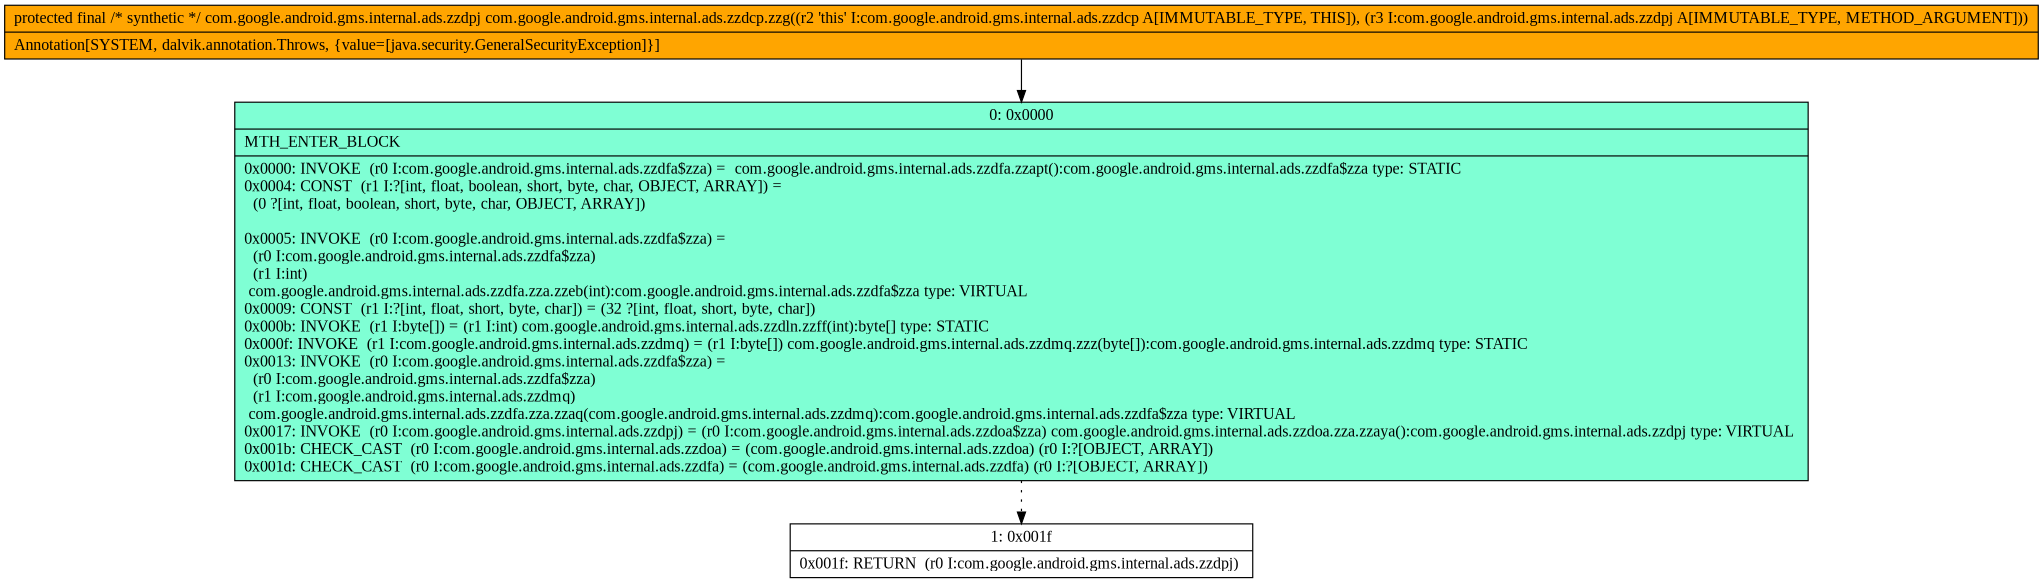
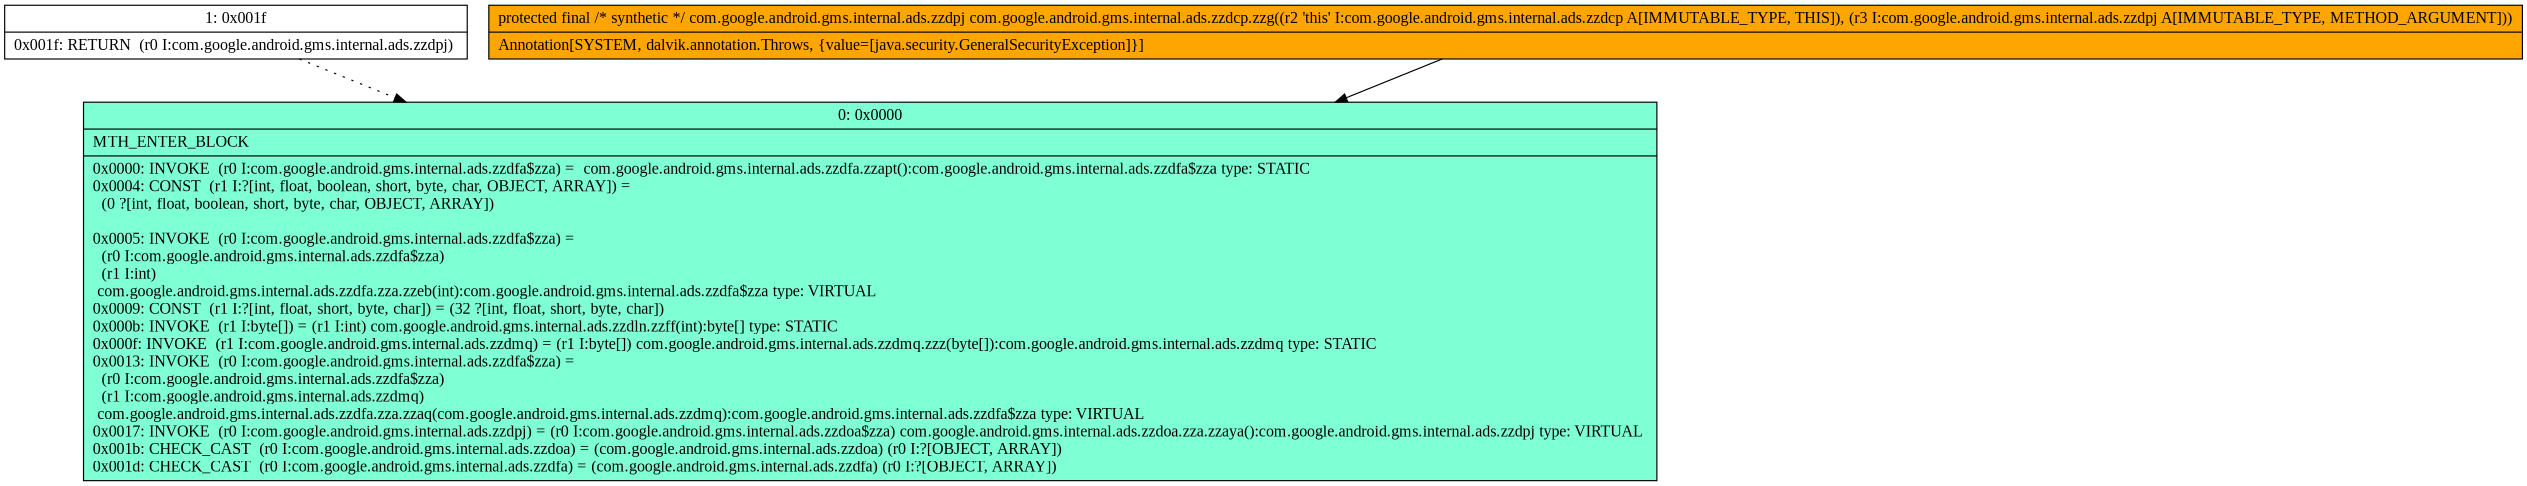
(1021, 496) -> (347, 78)
